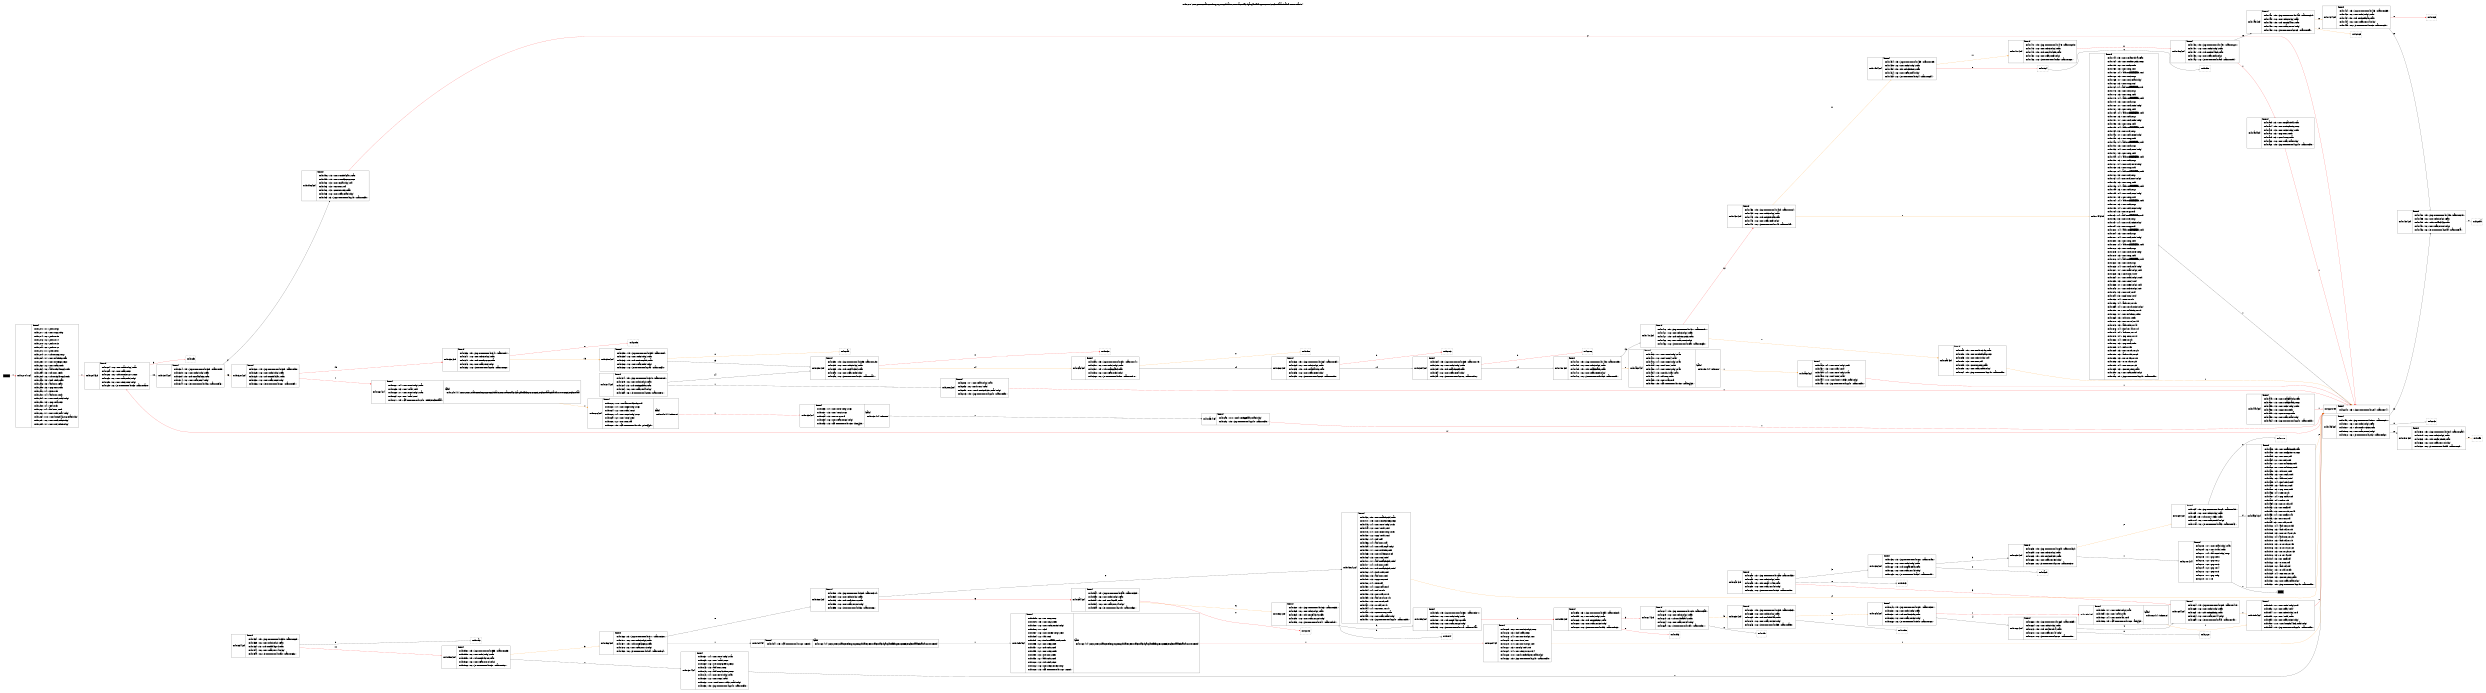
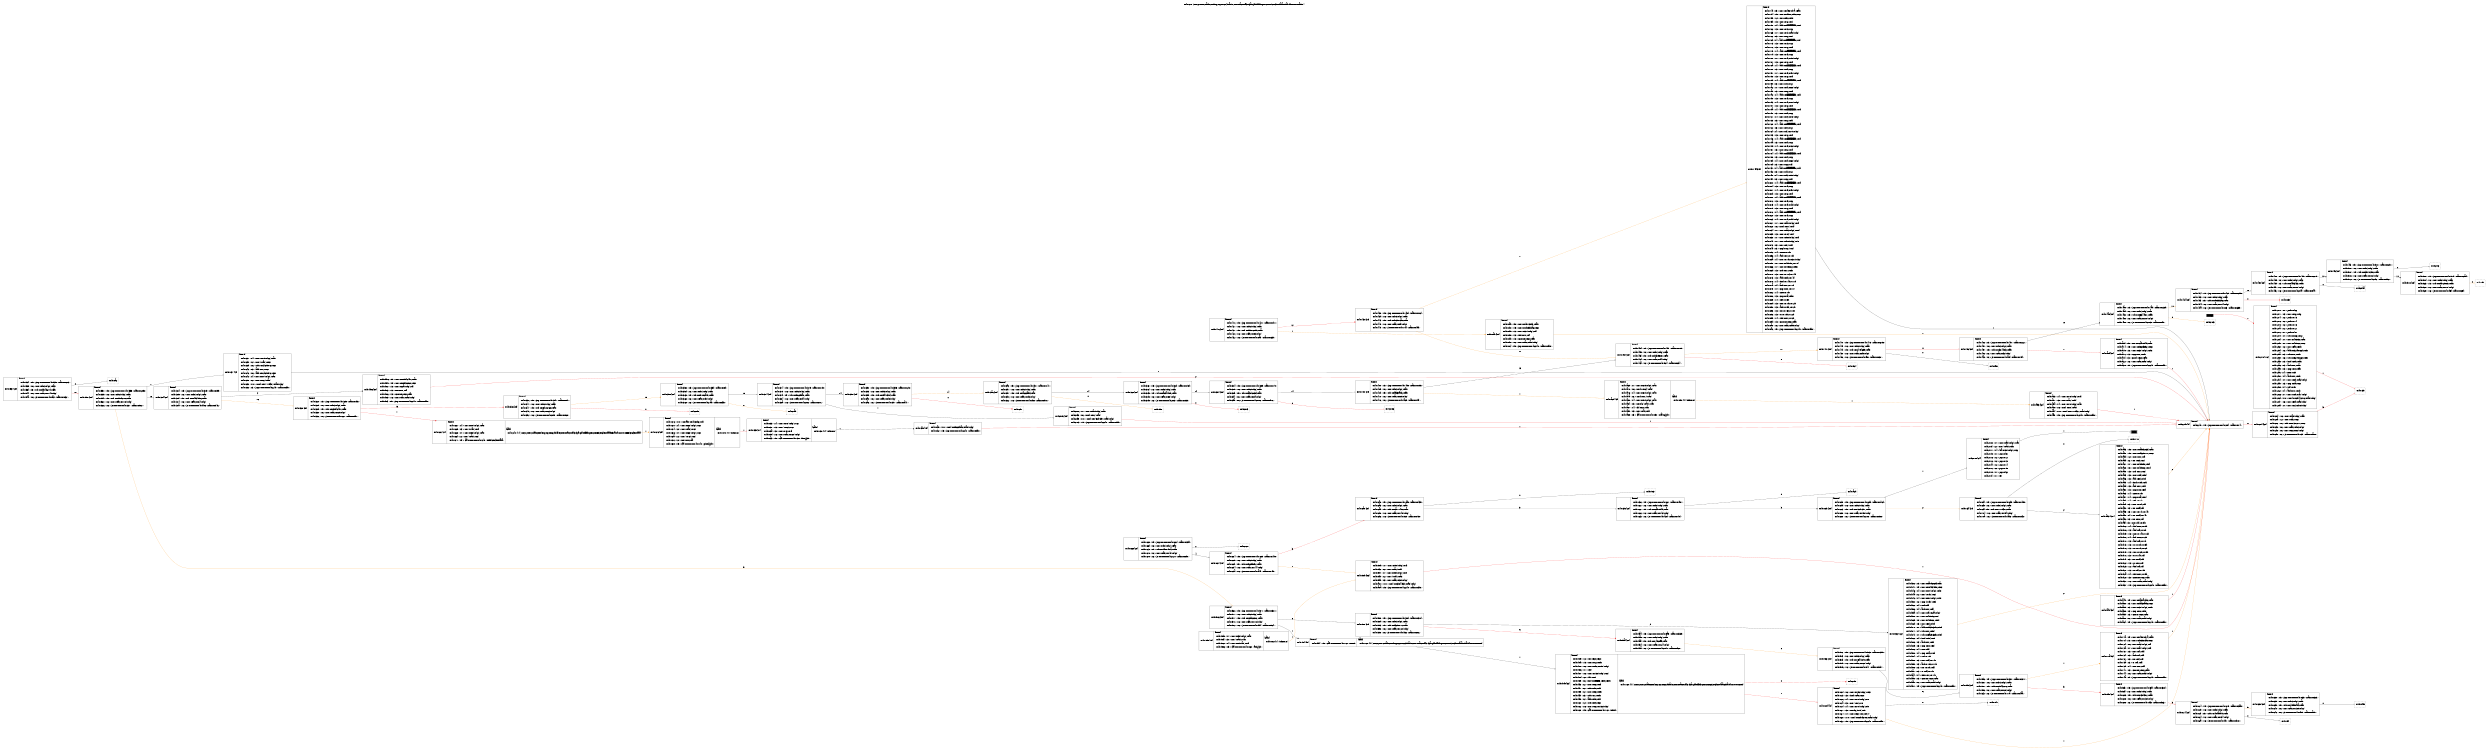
(2123, 51) -> (1936, 359)
(2418, 327) -> (2322, 277)
(1629, 349) -> (1519, 374)
(738, 364) -> (742, 395)
(81, 376) -> (2335, 380)
(153, 376) -> (150, 398)
(1983, 594) -> (1321, 539)
(1902, 614) -> none
(1218, 619) -> (1795, 682)
(1675, 635) -> none
(1387, 639) -> (1936, 704)
none -> (2134, 657)
